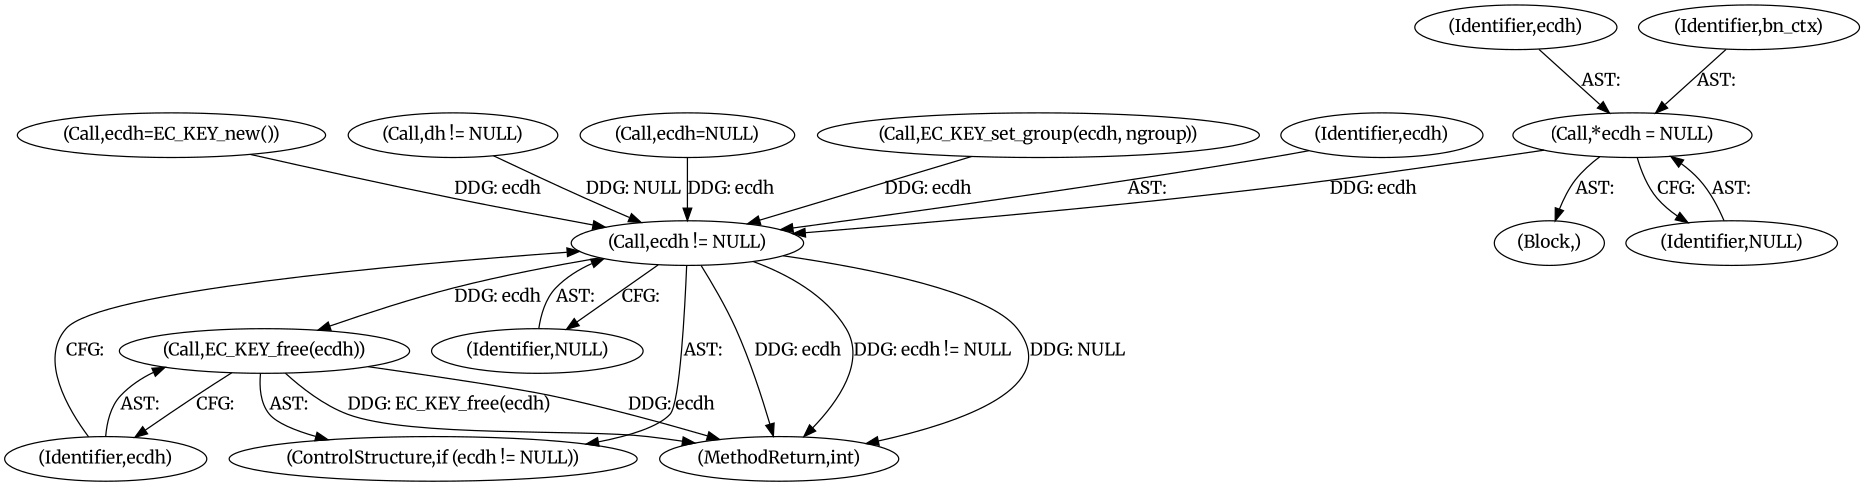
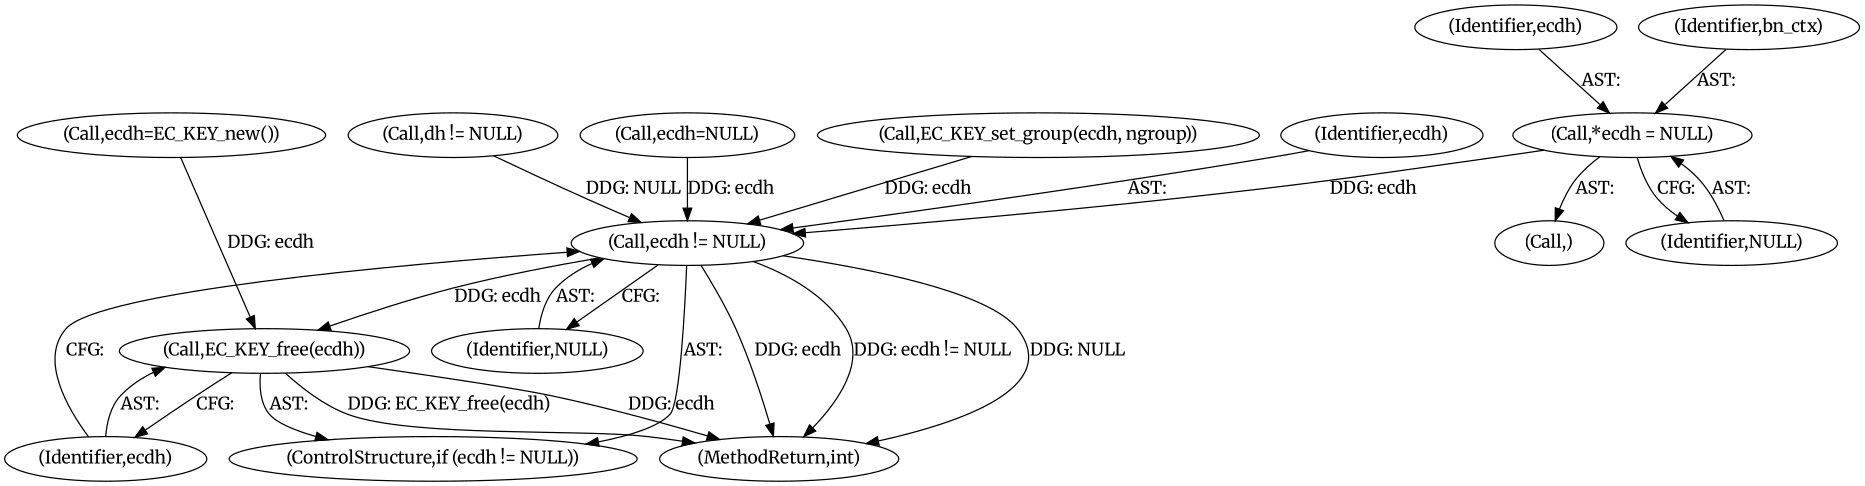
(421, 192) -> (215, 237)
(1549, 243) -> (1549, 243)
